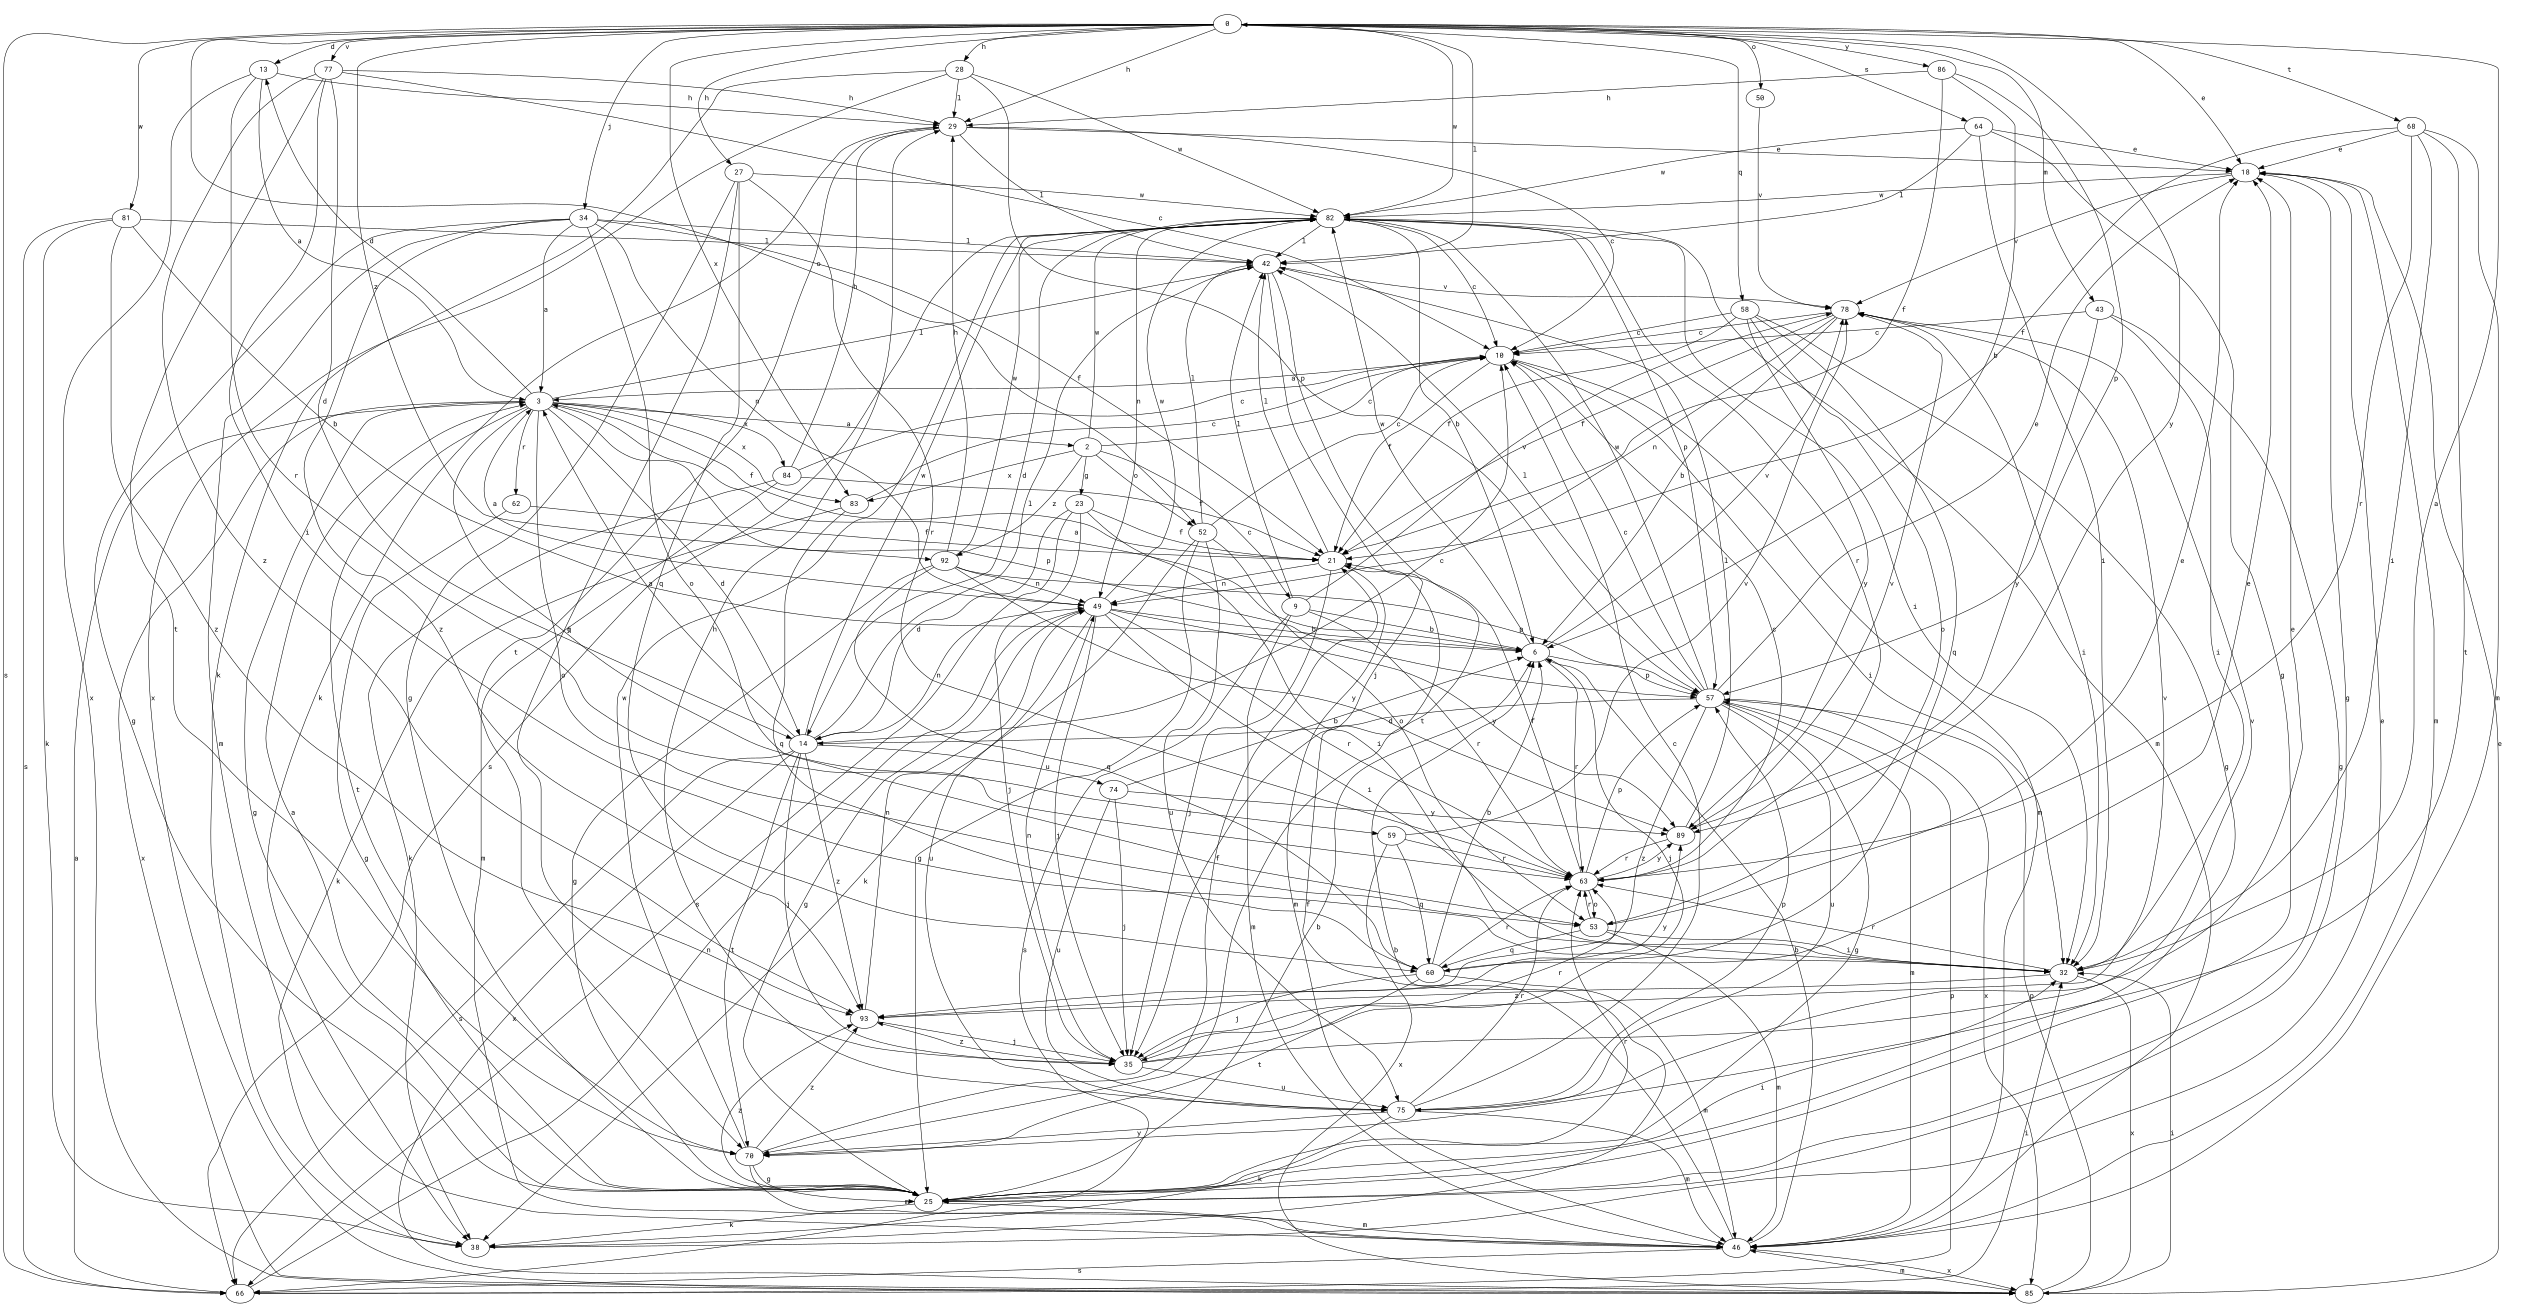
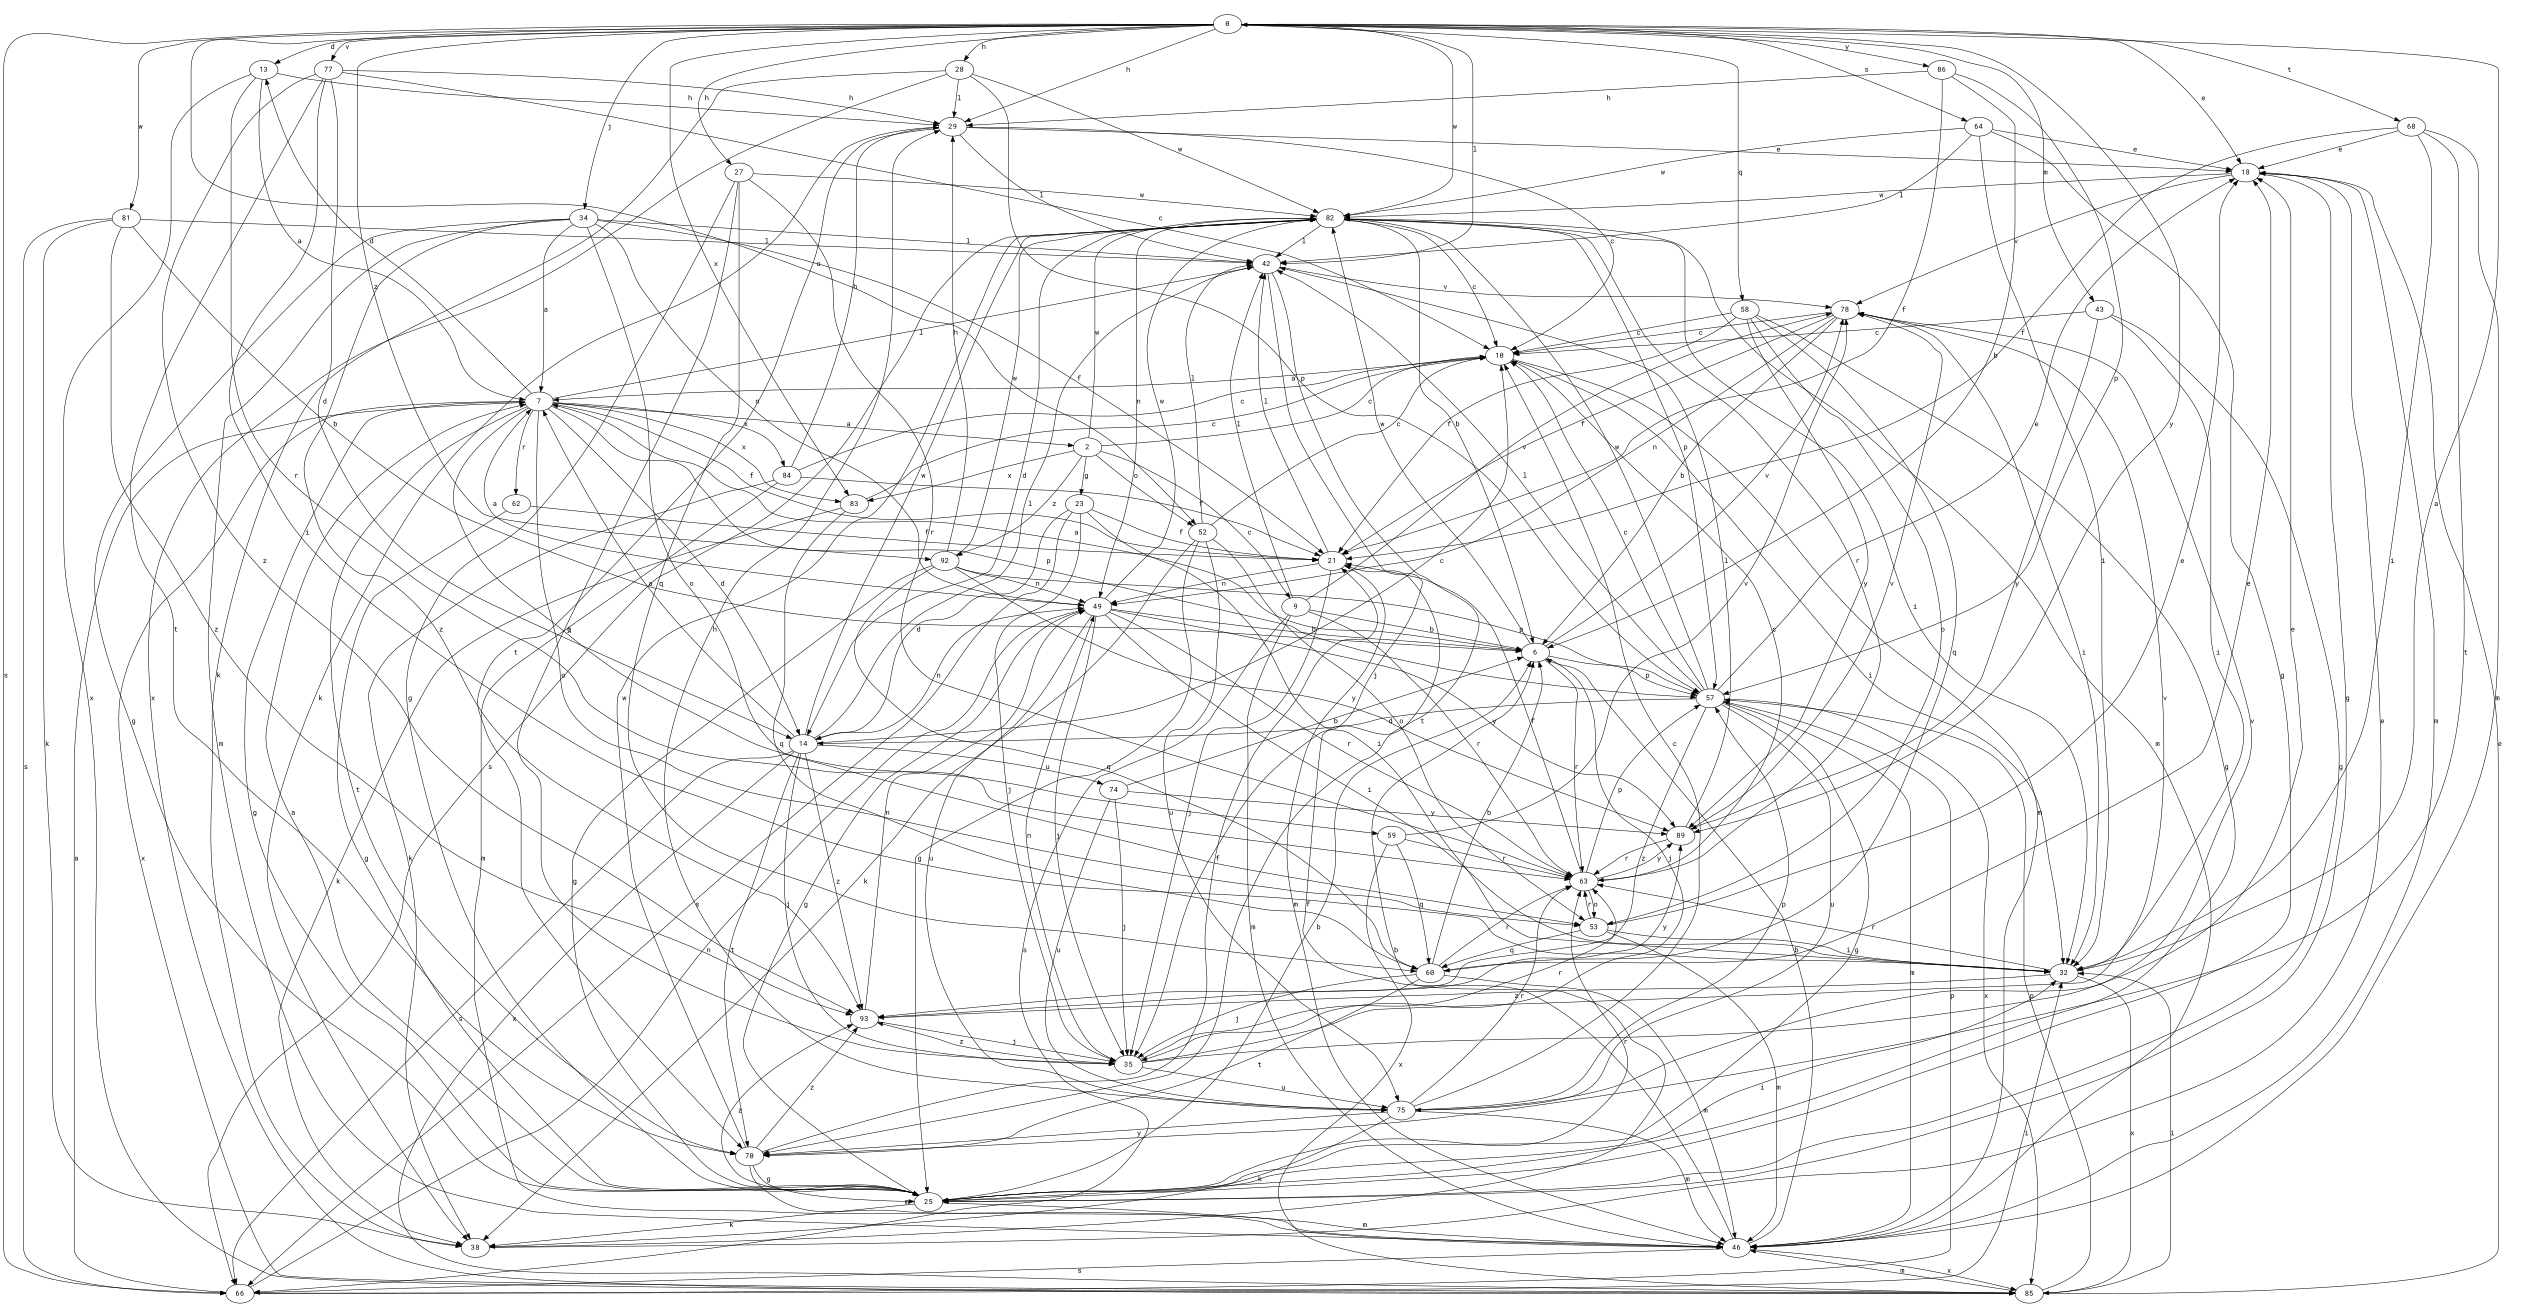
(1760, 98) -> none
(539, 401) -> (539, 401)
(1390, 436) -> none
(2234, 688) -> none
